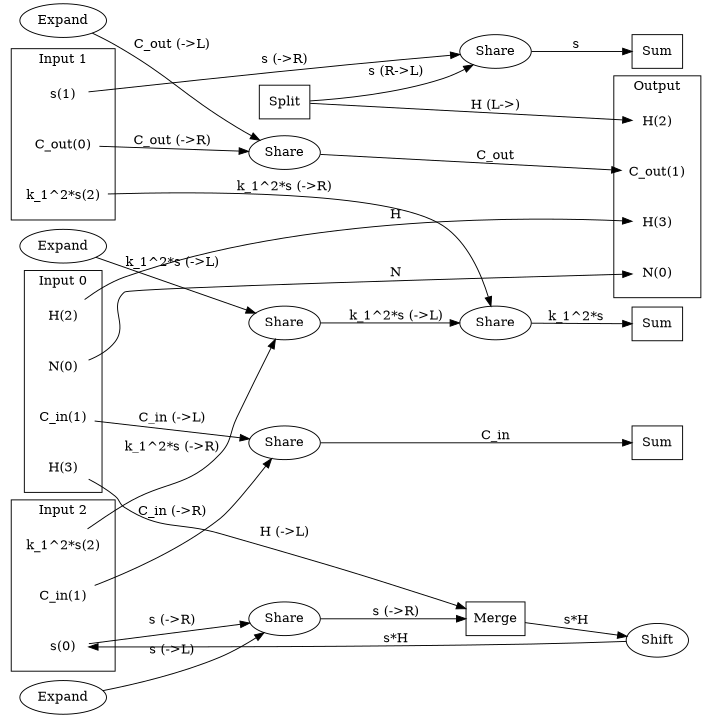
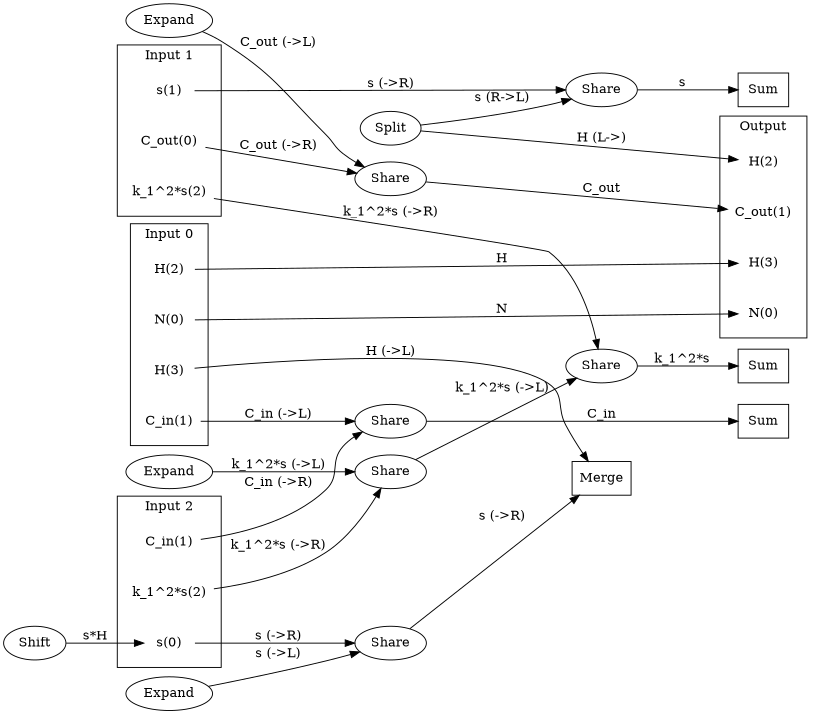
(285, 102) -> (391, 128)
(571, 629) -> none
